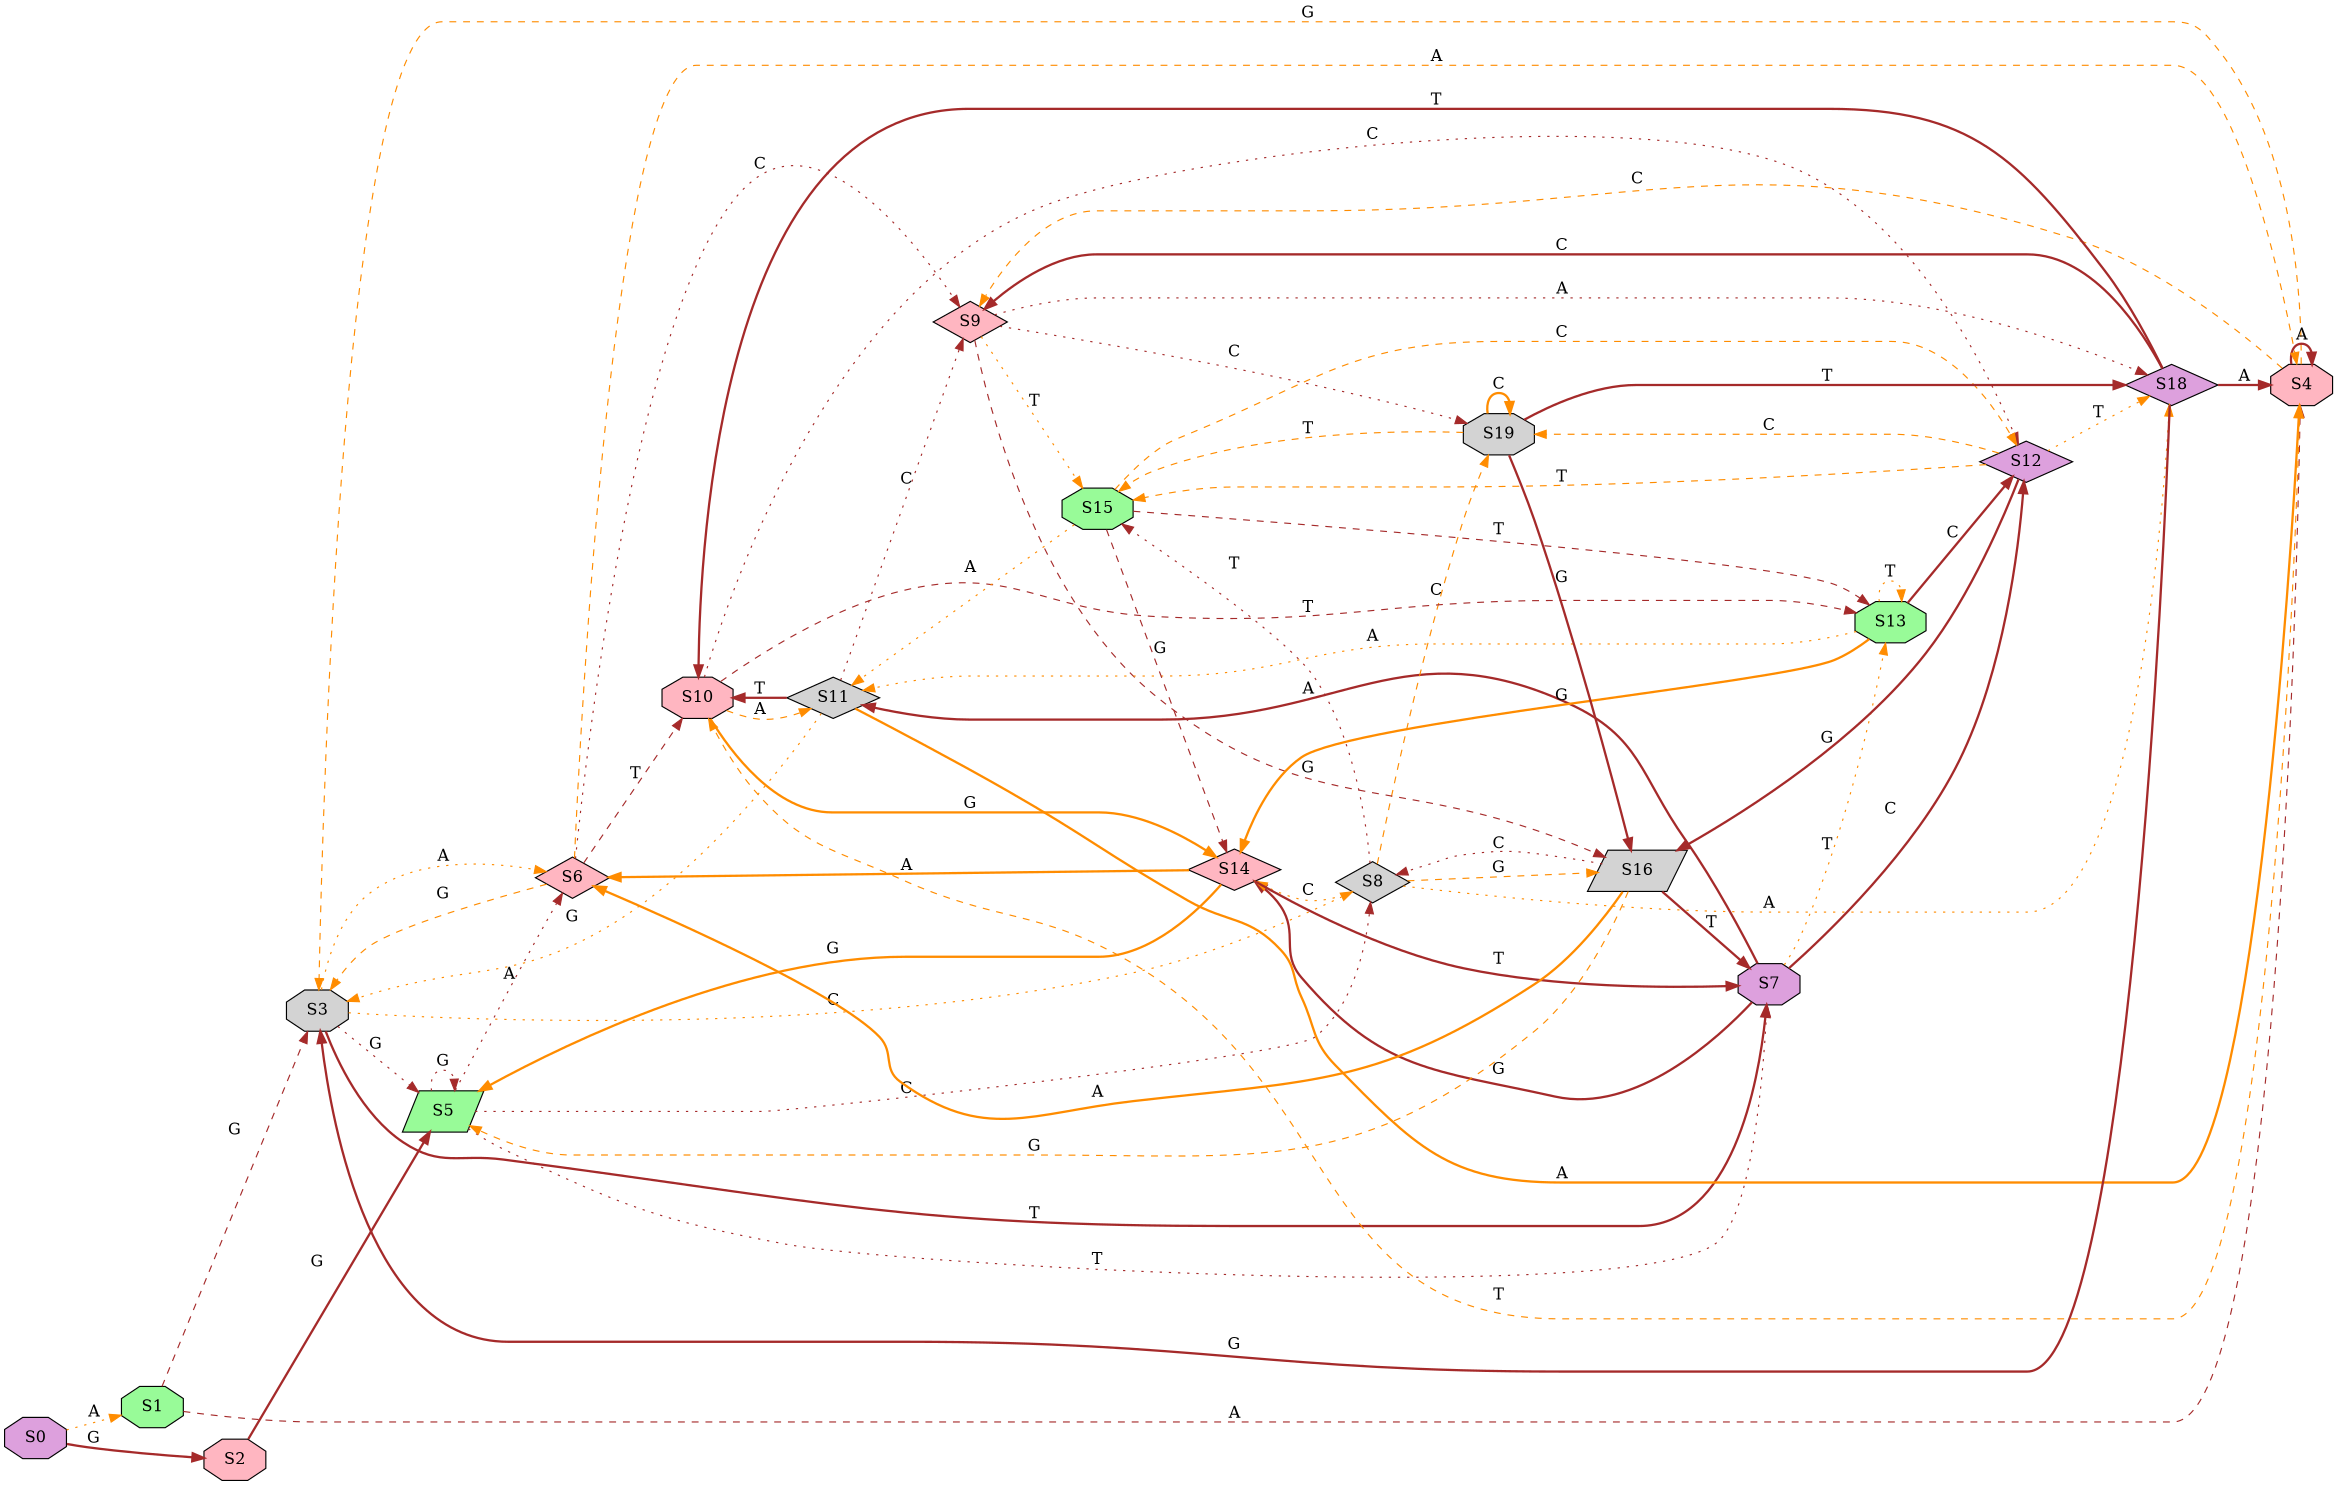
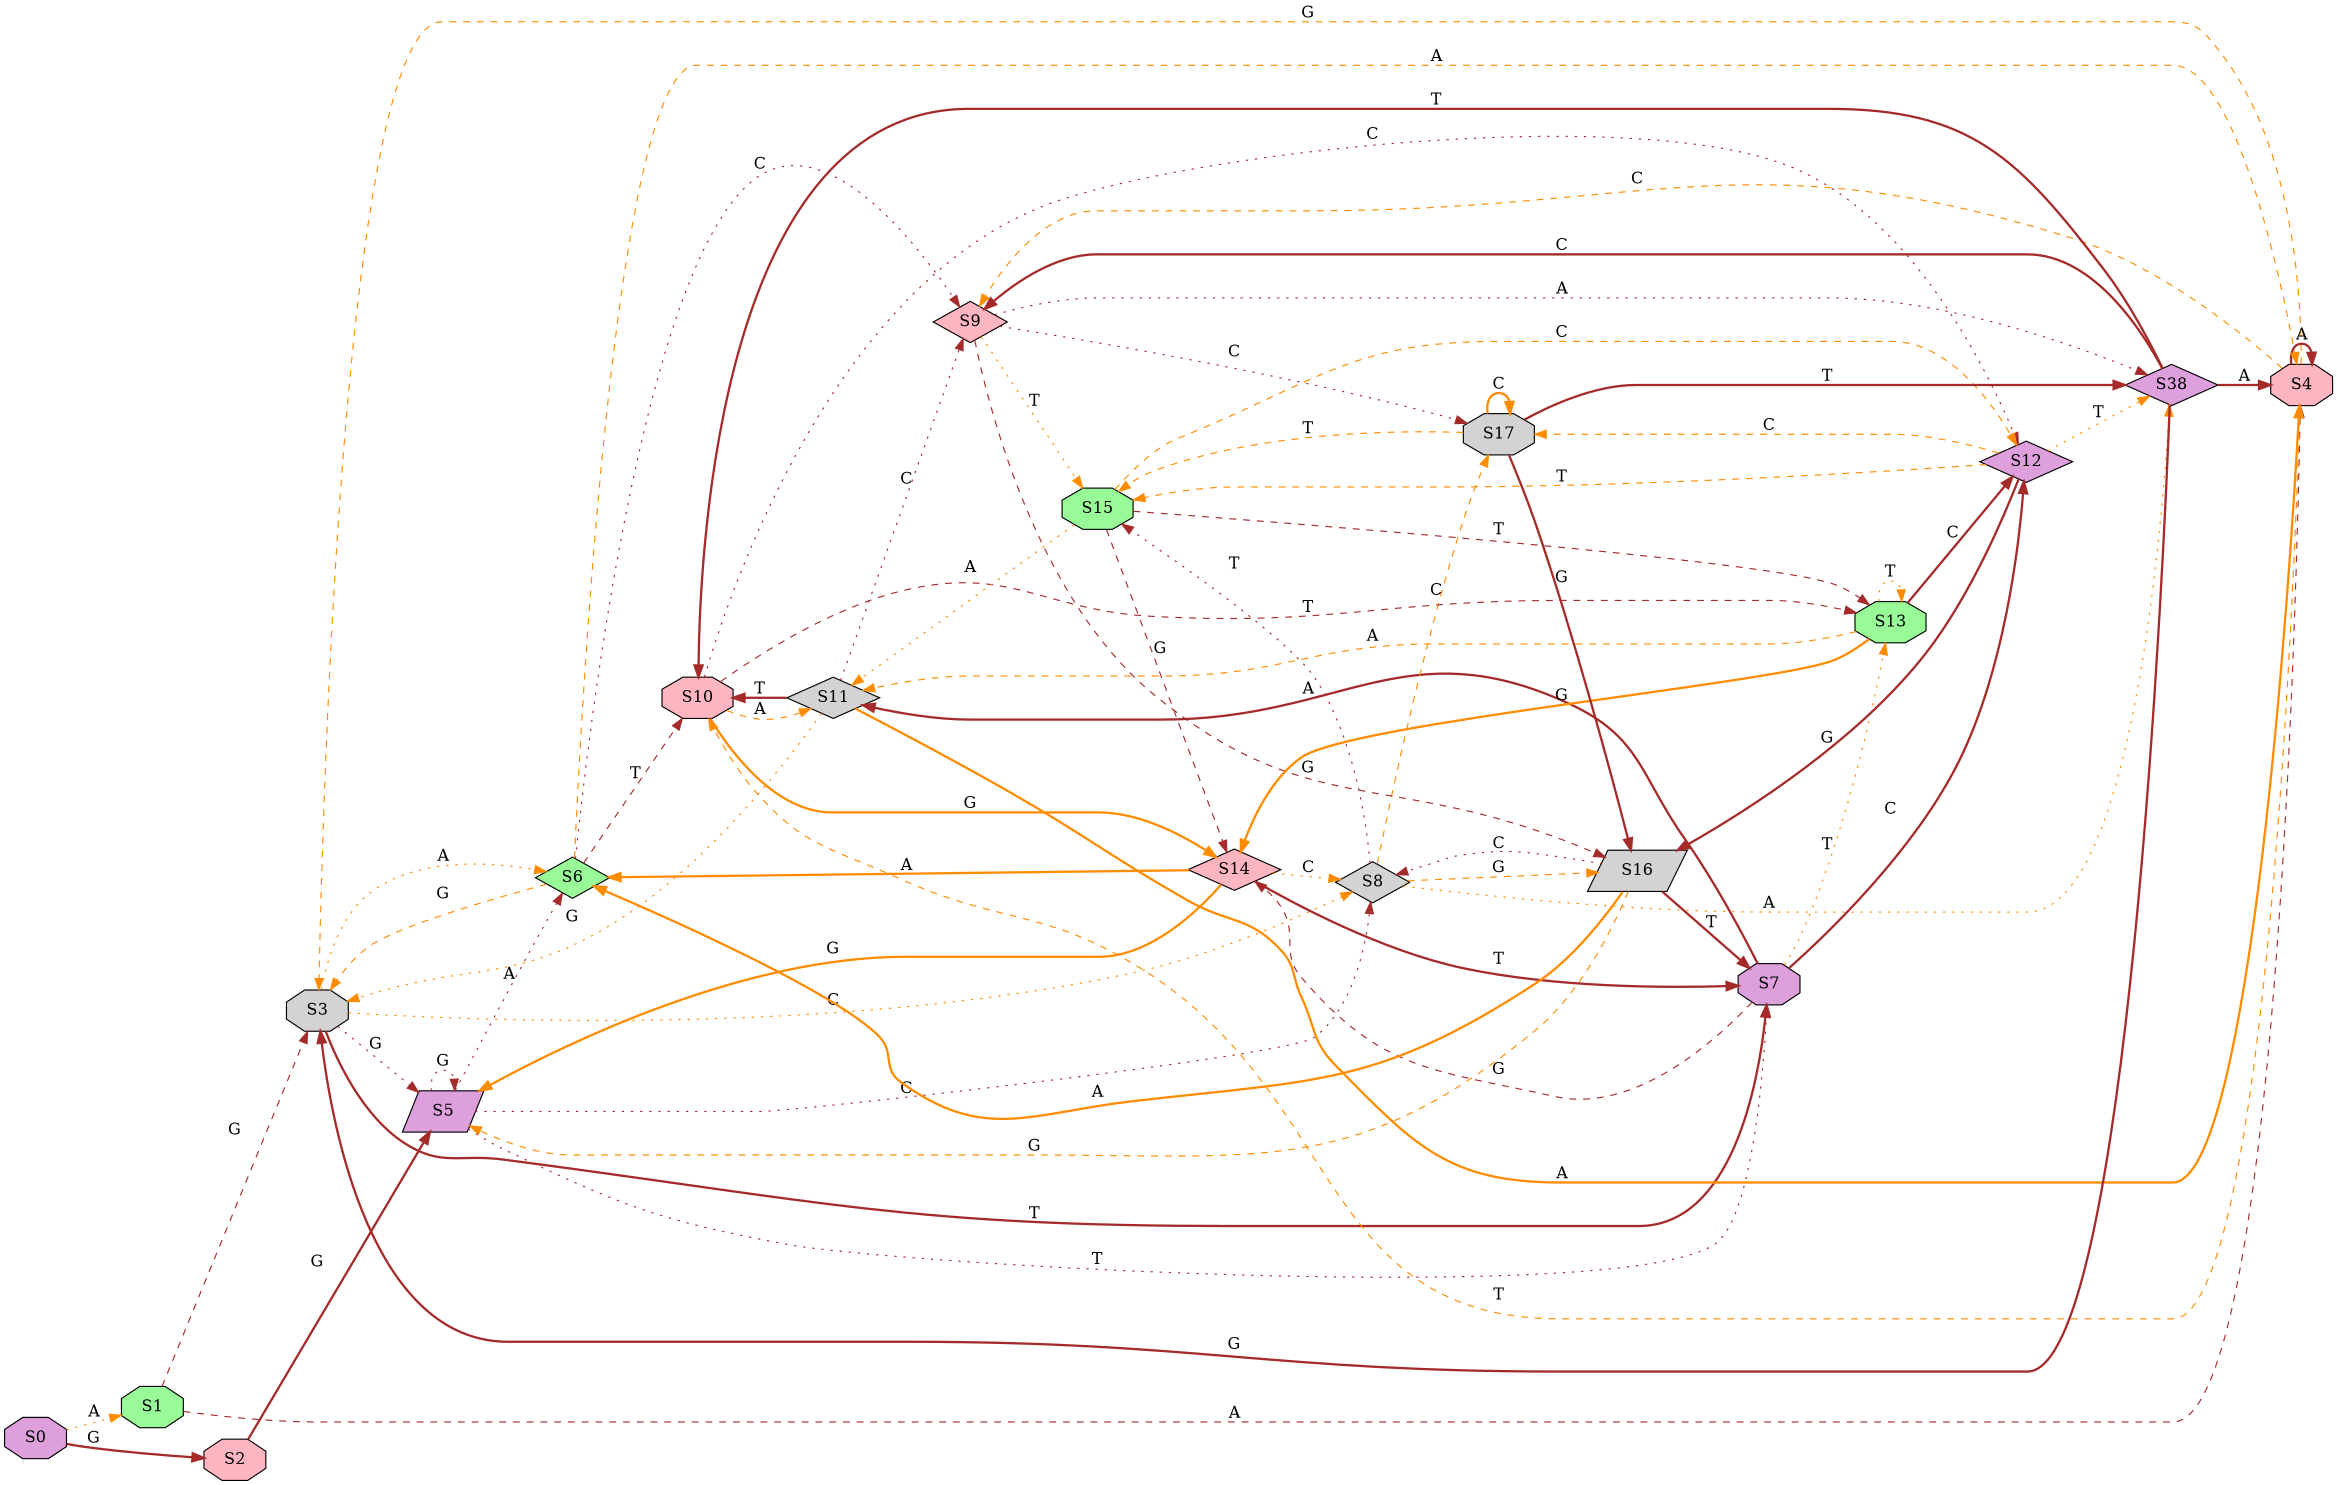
(2172, 385) -> (2172, 385)
(1499, 434) -> (1499, 434)
(1364, 648) -> (1364, 648)
(572, 878) -> (572, 878)
(1308, 900) -> (1301, 876)
(1492, 1083) -> (1492, 1083)
(443, 1111) -> (443, 1111)
